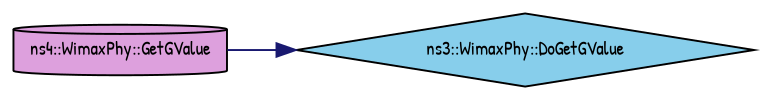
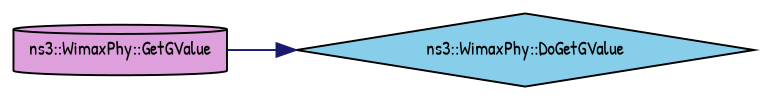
(120, 50) -> (120, 50)
